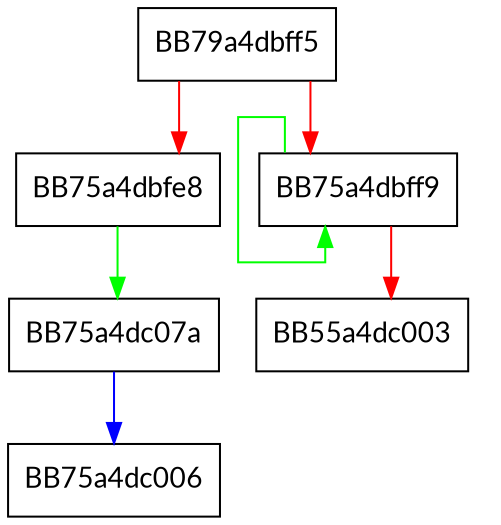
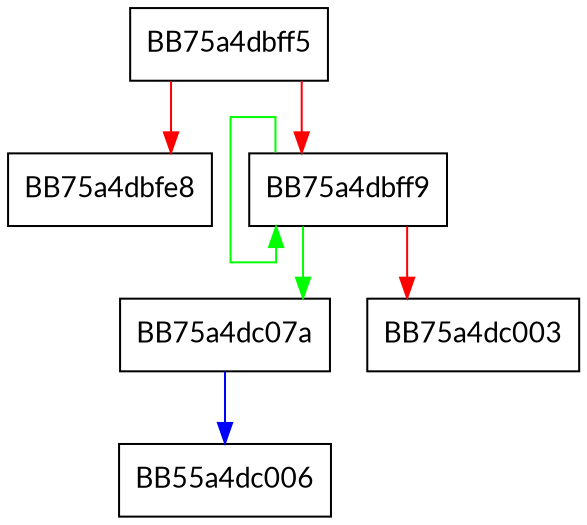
(237, 44) -> (229, 44)
(118, 252) -> (303, 252)
(362, 335) -> (473, 335)
(114, 480) -> (225, 480)
